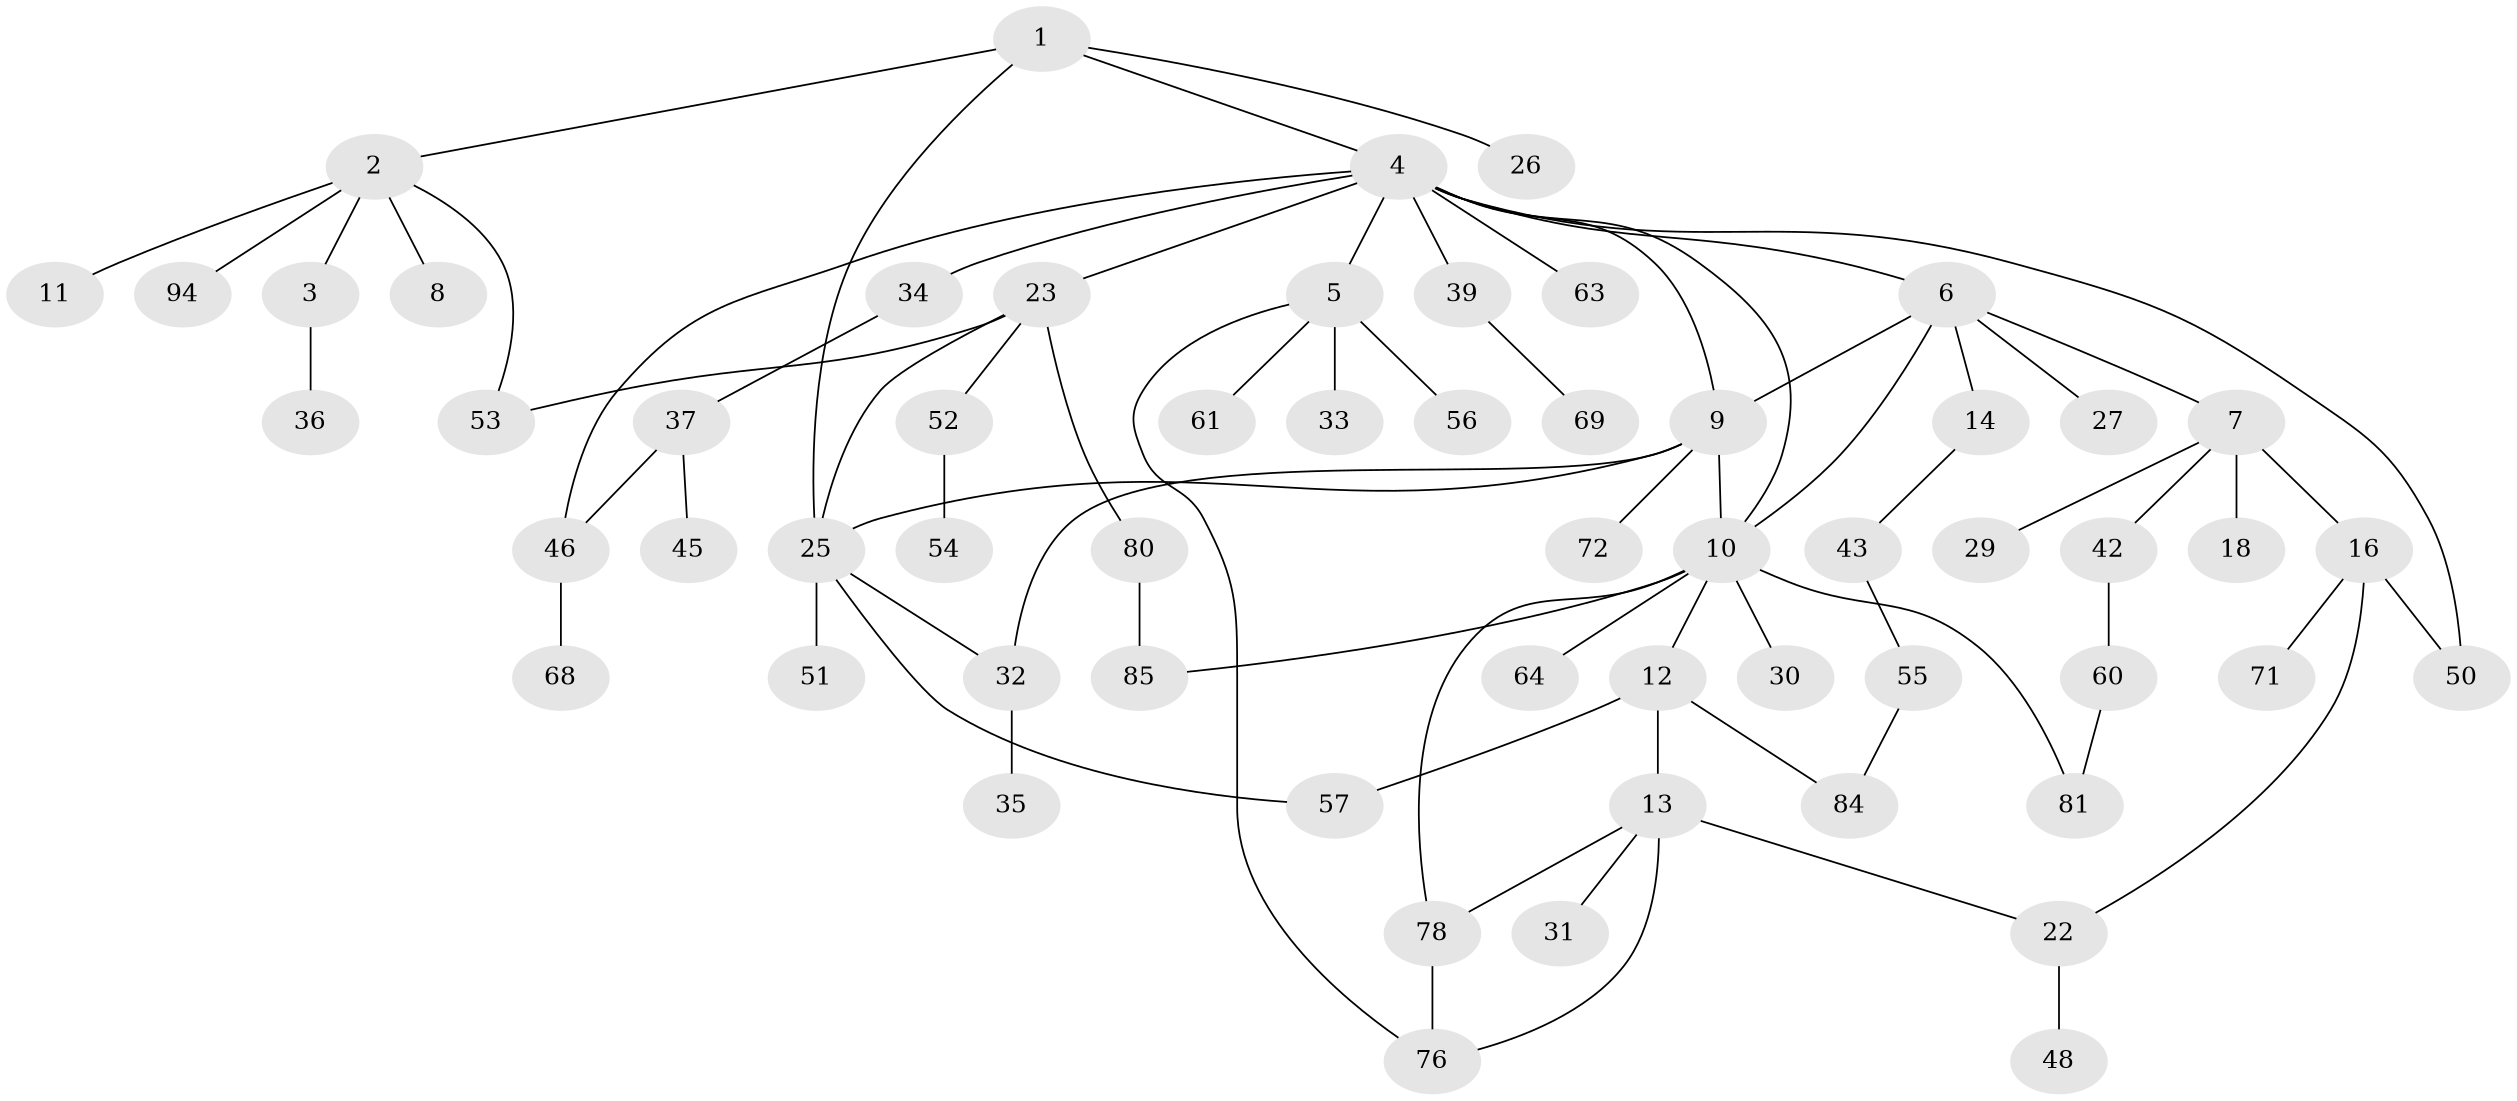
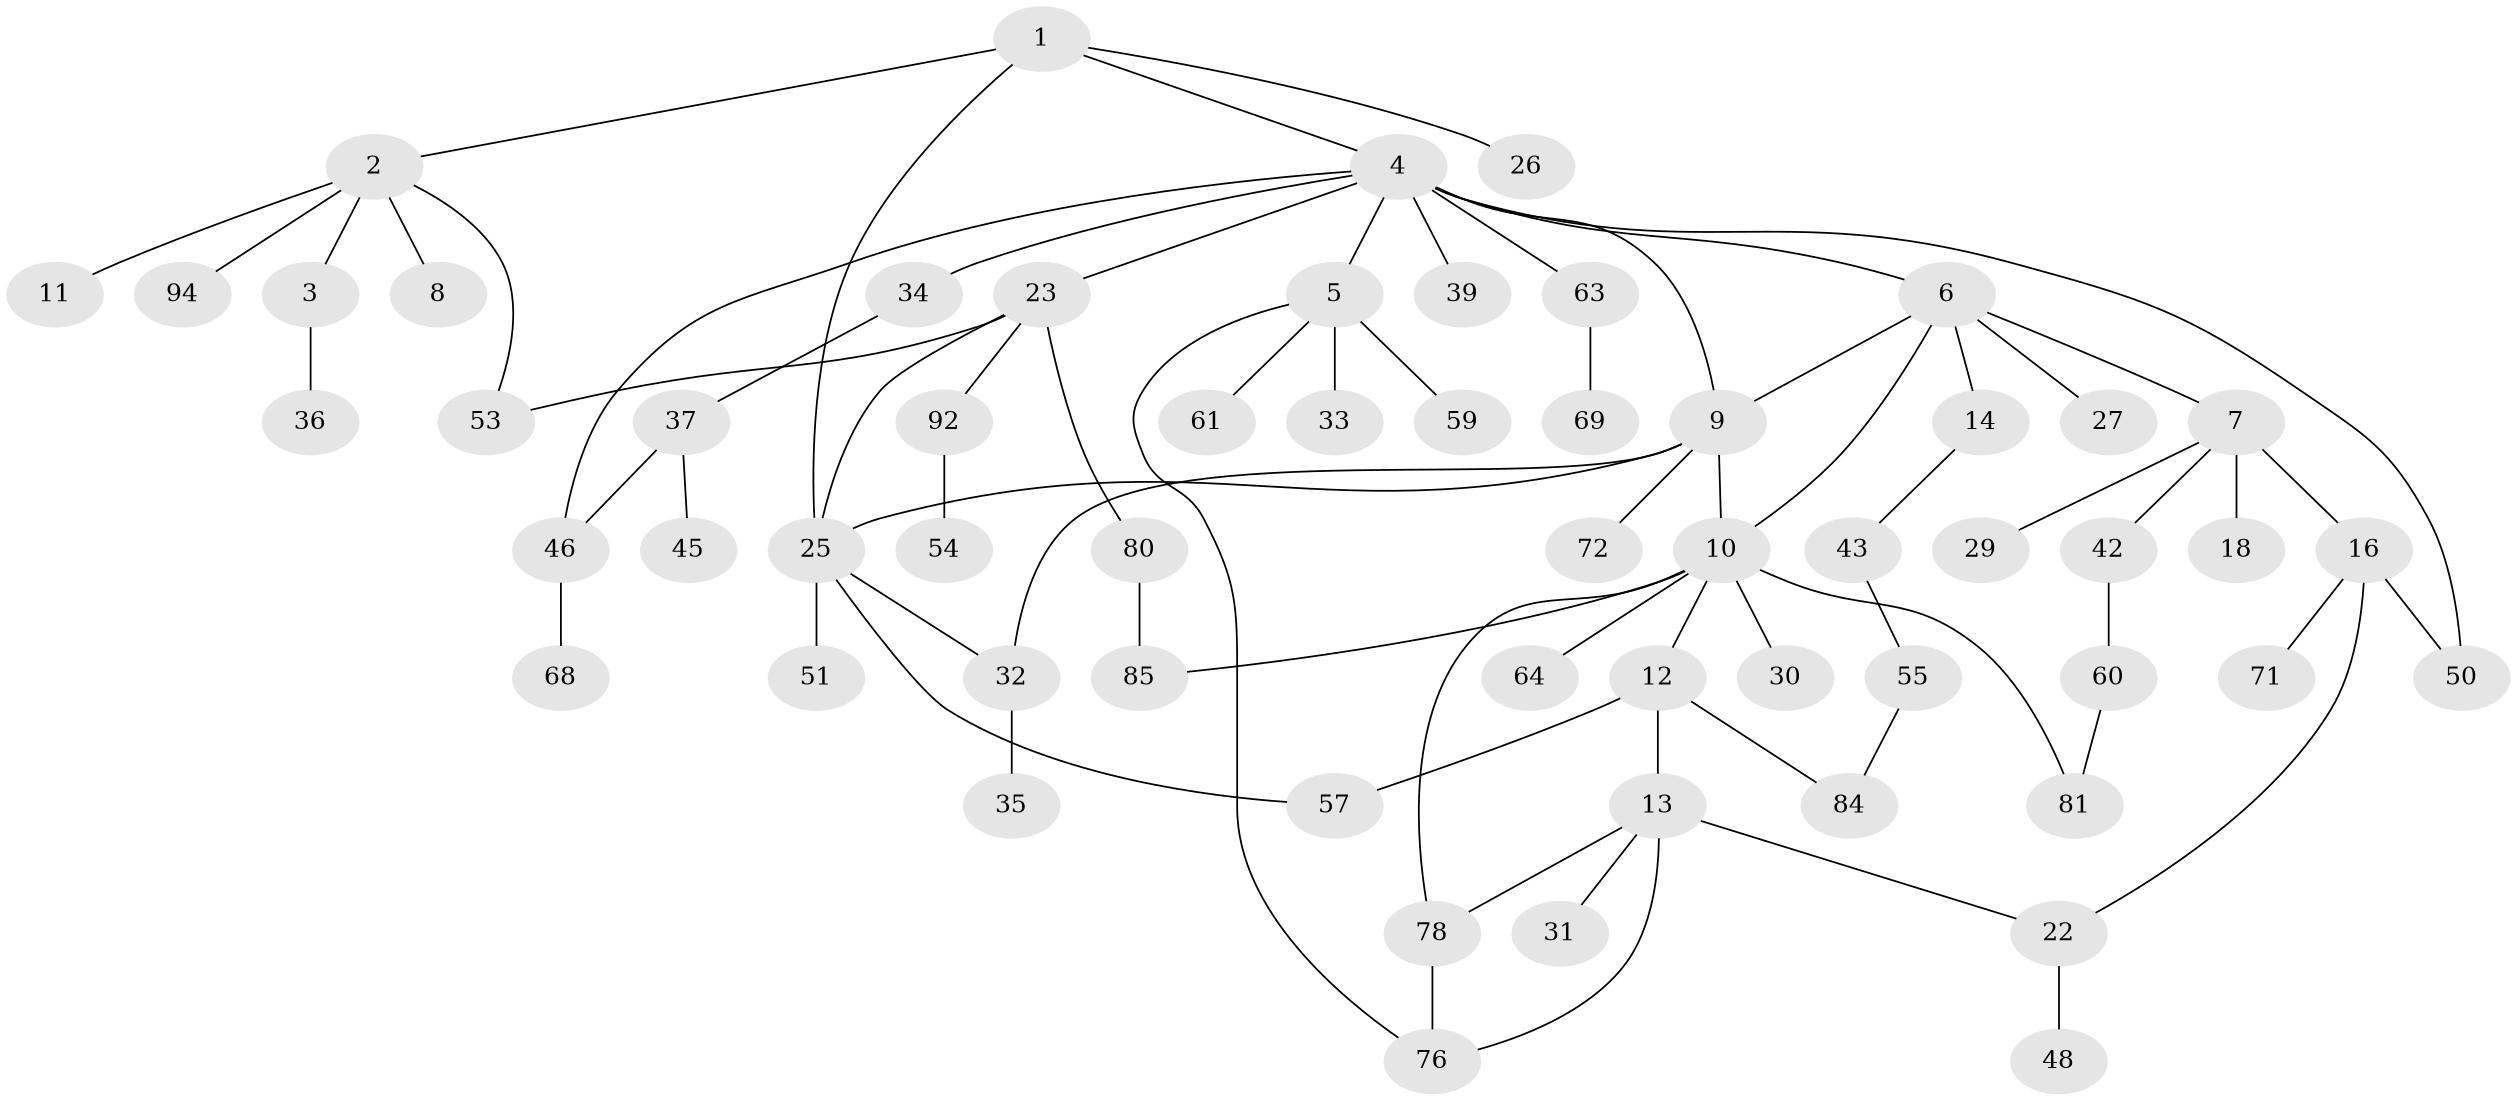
(1710, 271) -> none
(1526, 358) -> (1590, 359)
(944, 422) -> (944, 422)
(1463, 422) -> (1463, 422)
